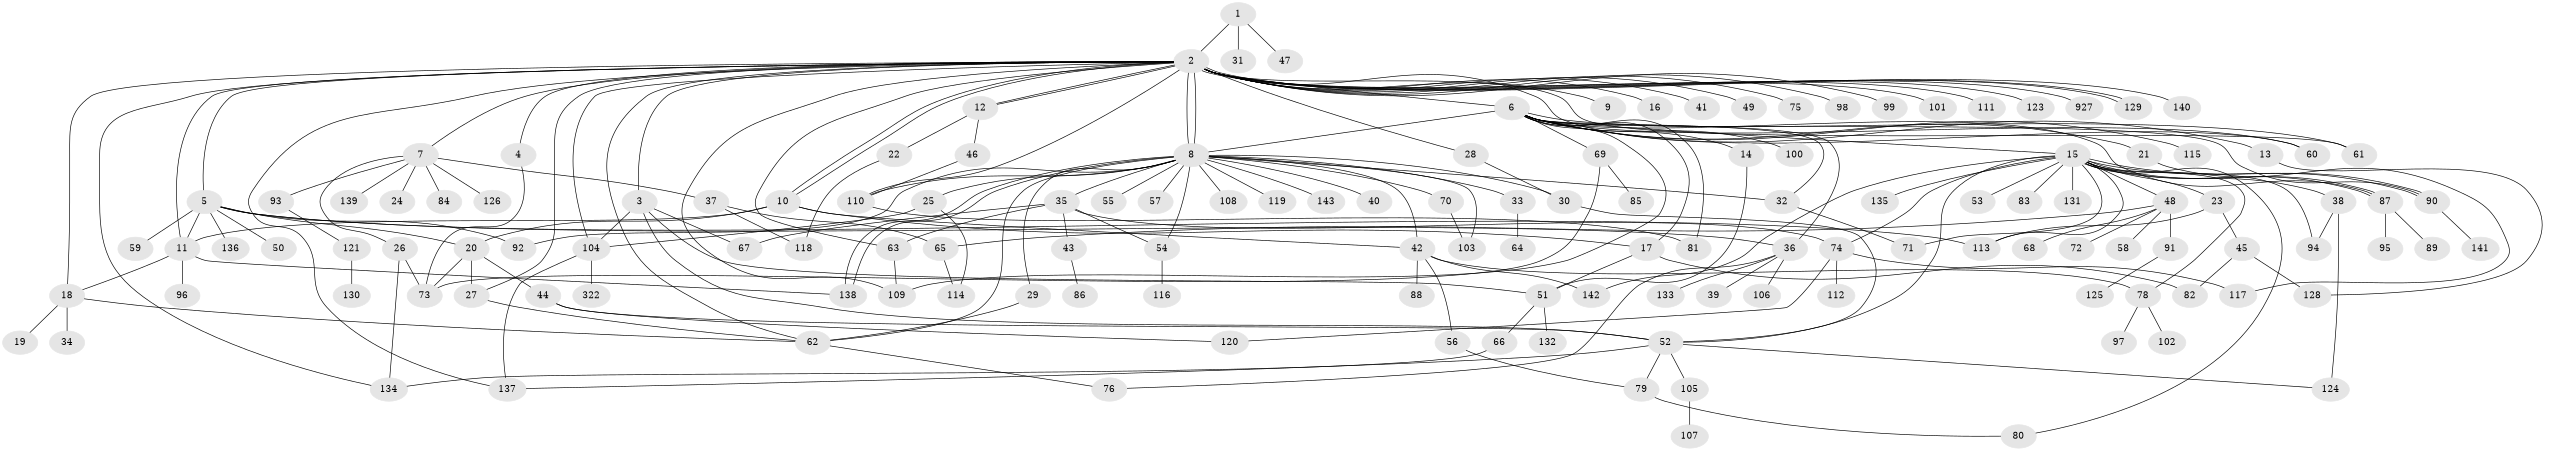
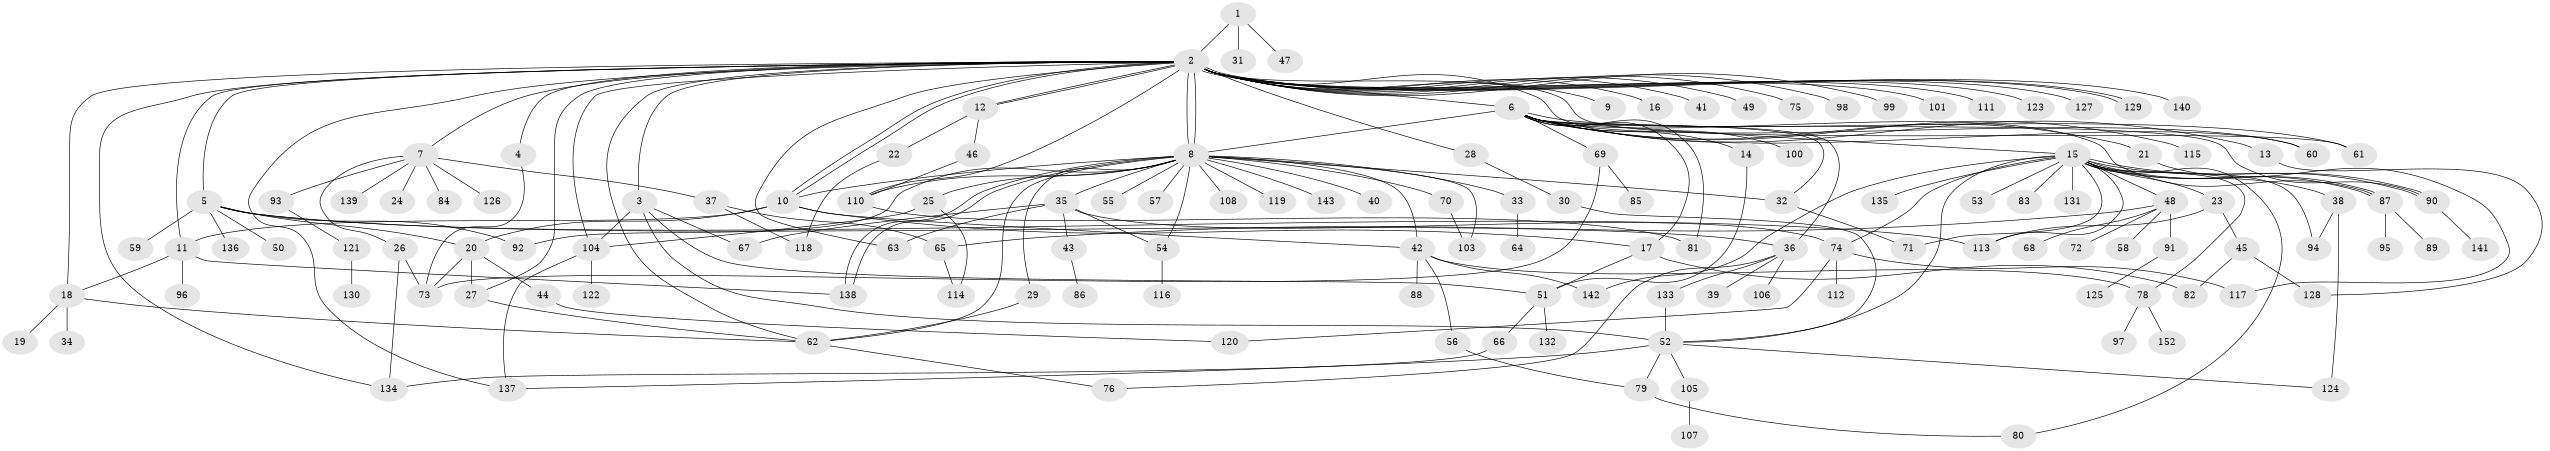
(2084, 108) -> (2084, 108)
(1382, 163) -> (1042, 166)
(194, 225) -> none
(591, 296) -> (591, 296)
(897, 296) -> none
(965, 325) -> (1666, 320)
(2167, 343) -> (2167, 343)
